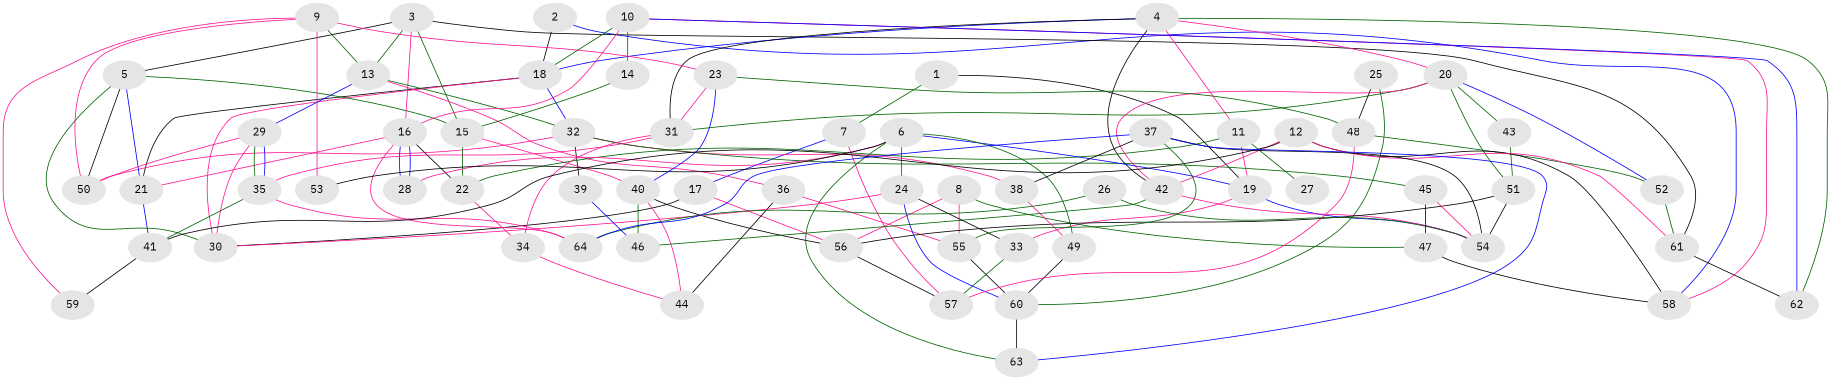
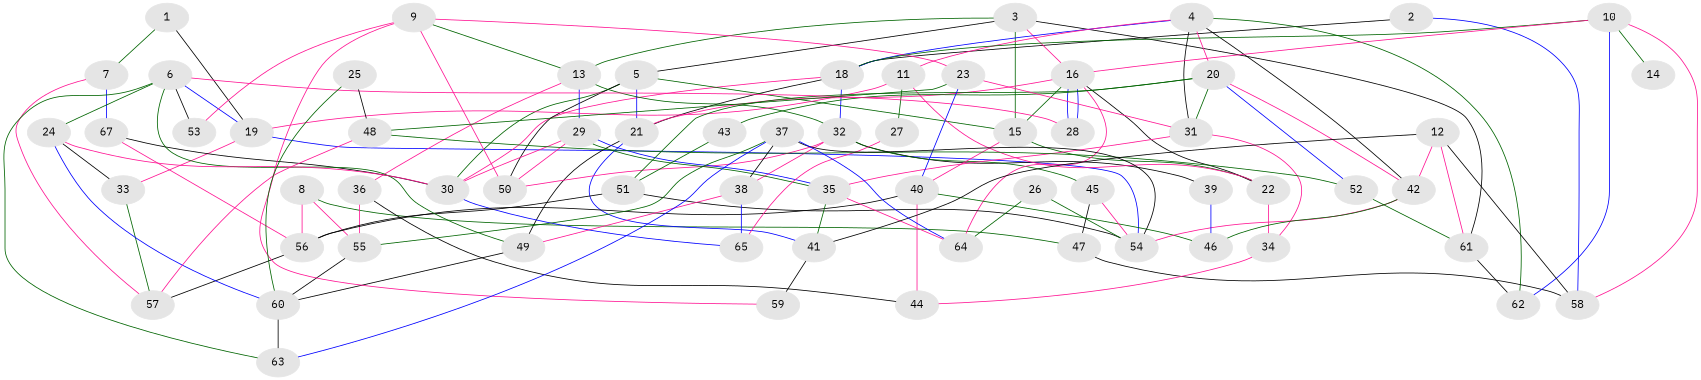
(546, 106) -> (1044, 104)
(941, 158) -> (1071, 167)
none -> (570, 174)
(696, 190) -> (106, 133)
none -> (741, 248)
